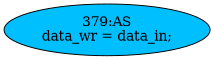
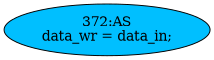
(107, 30) -> (107, 30)
